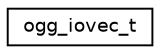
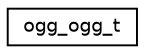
(80, 27) -> (72, 27)
